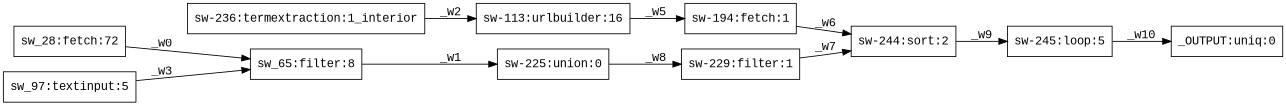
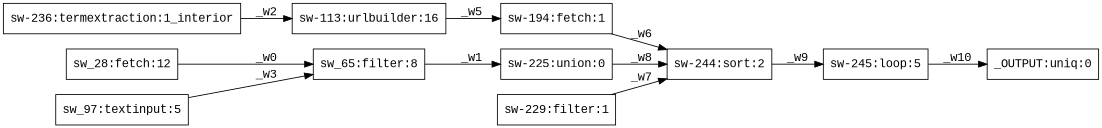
(70, 41) -> (122, 64)
(641, 64) -> (635, 64)
